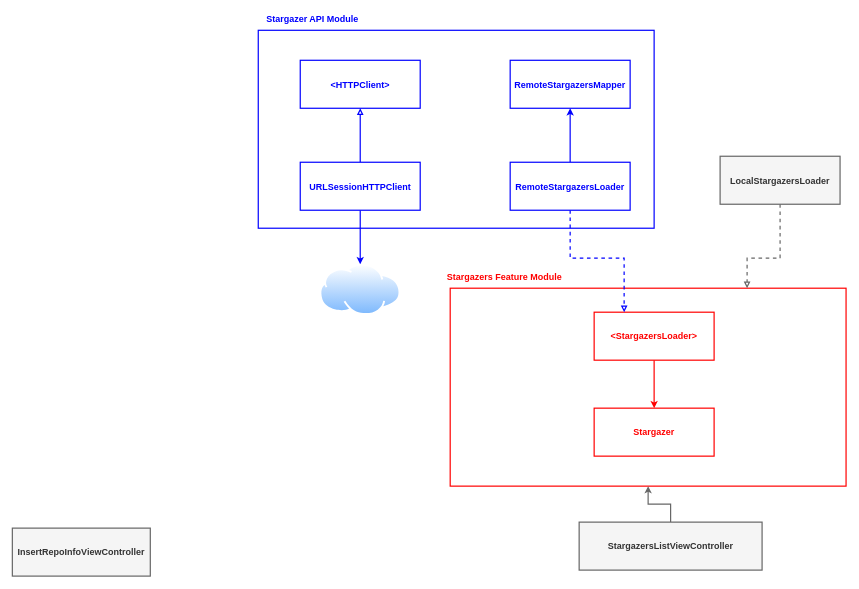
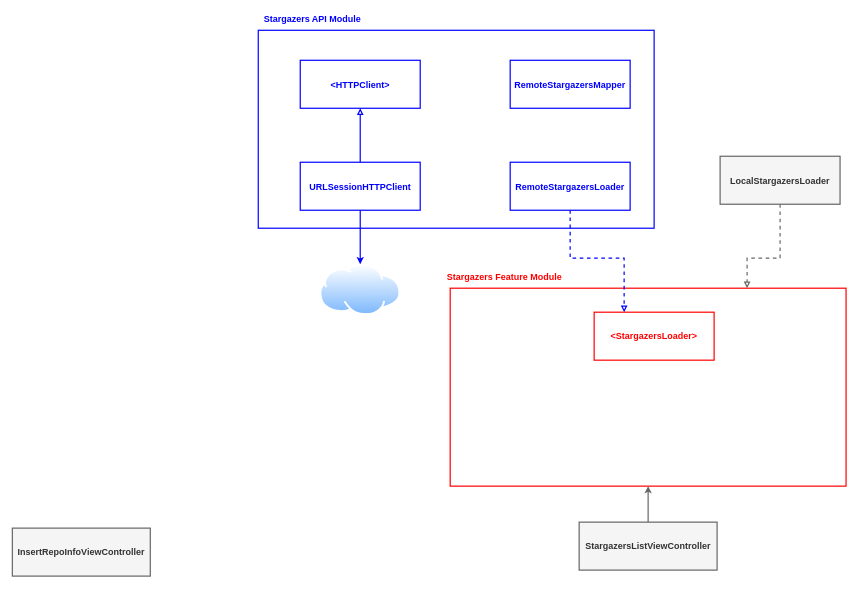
(313, 18) -> (313, 18)
(570, 138) -> none
(654, 381) -> none
(654, 432) -> none
(671, 546) -> (648, 546)
